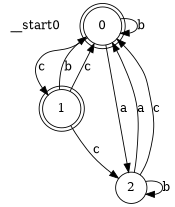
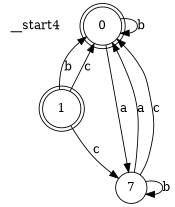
(36, 26) -> (36, 26)
(48, 52) -> none
(131, 188) -> (131, 188)
